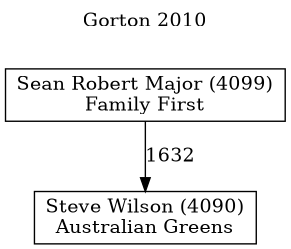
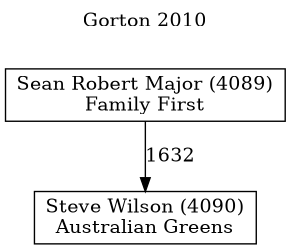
(145, 95) -> (145, 95)
